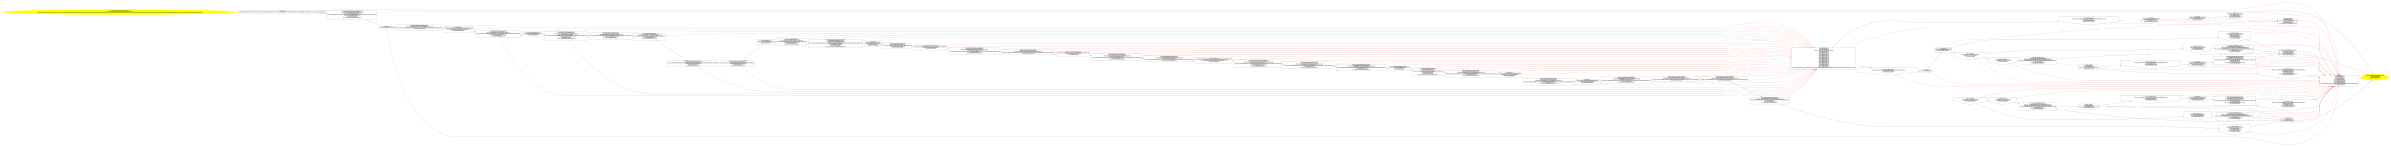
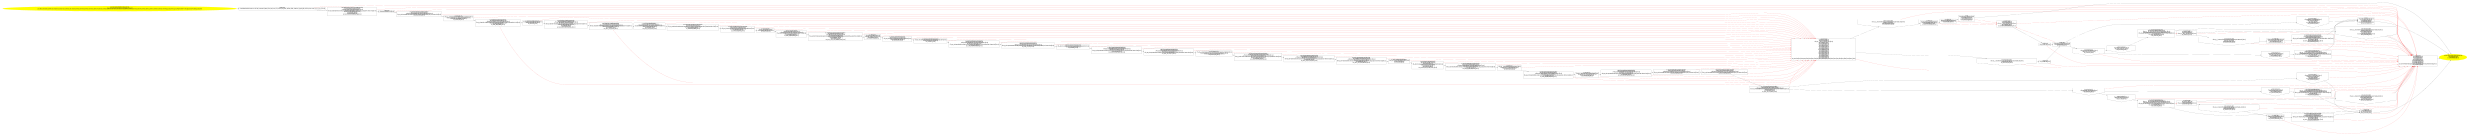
none -> (2045, 44)
